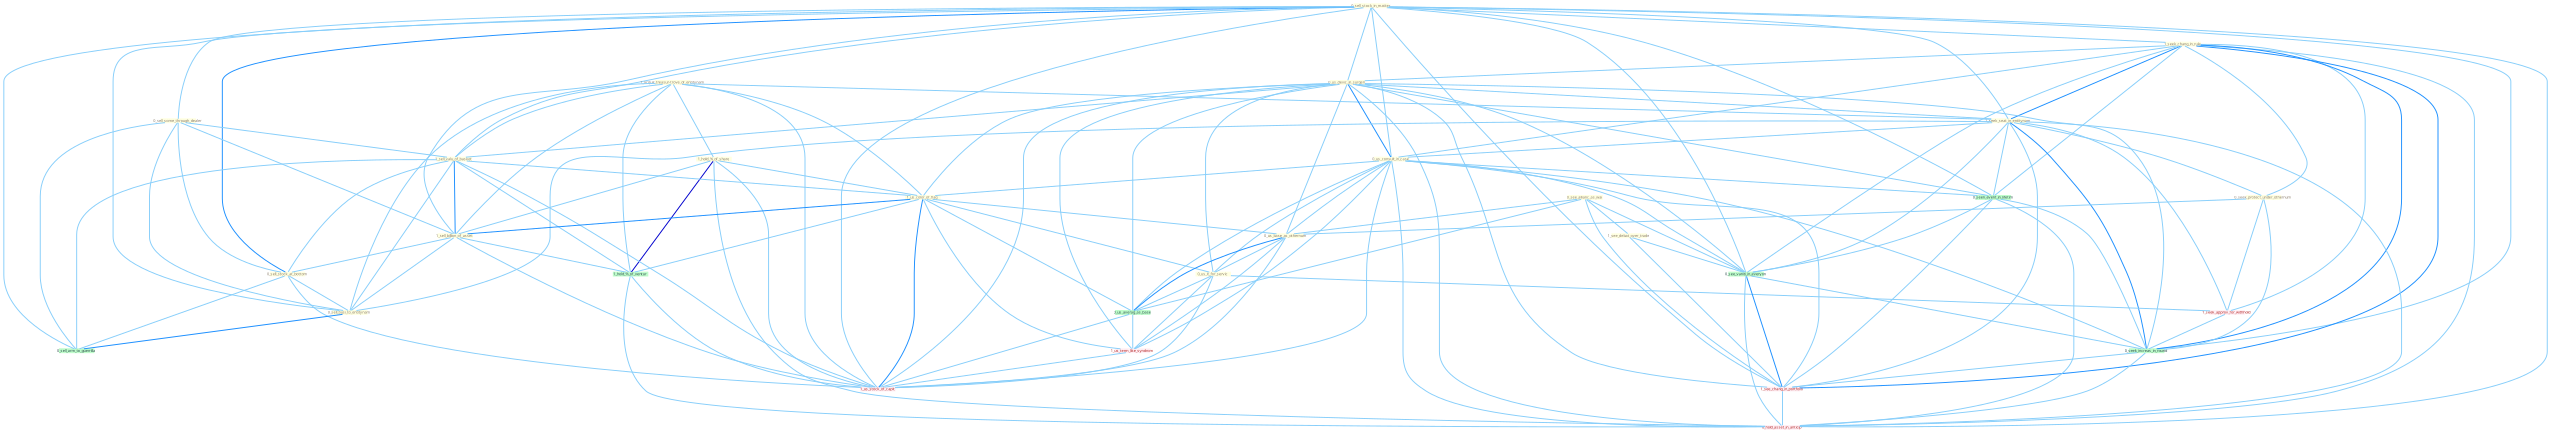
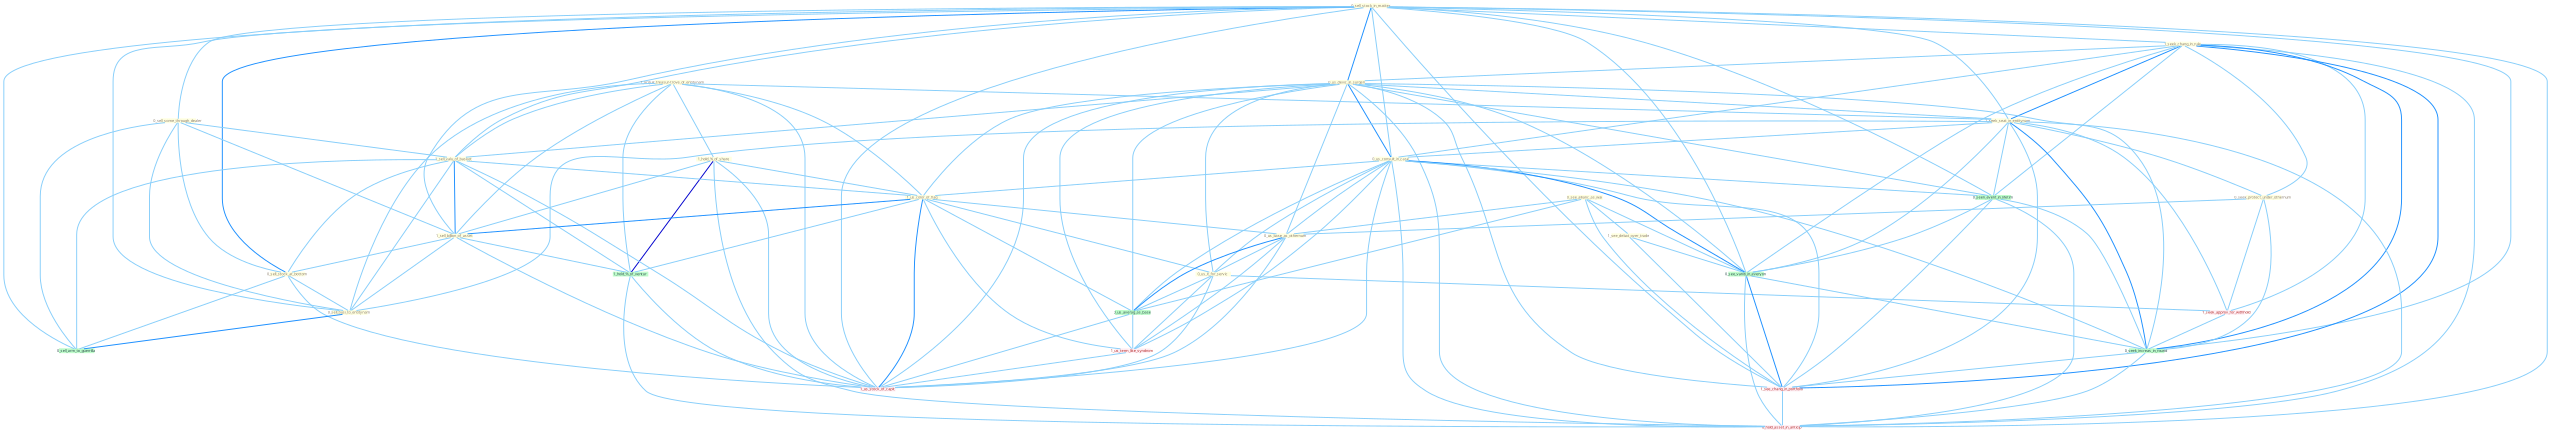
(1359, 44) -> (1359, 44)
(1629, 203) -> (1629, 203)
